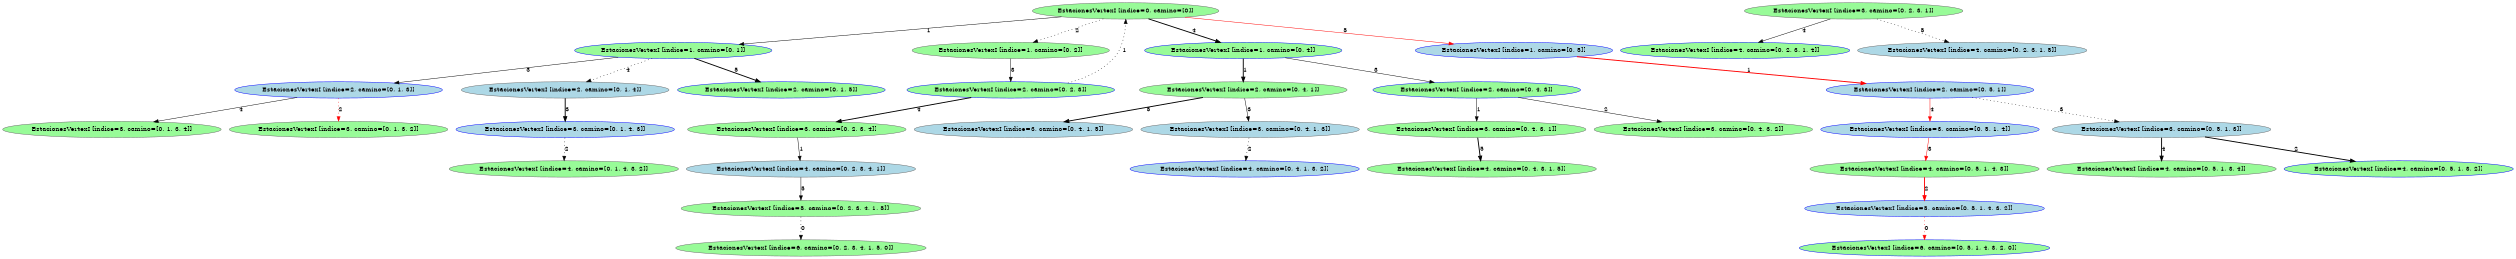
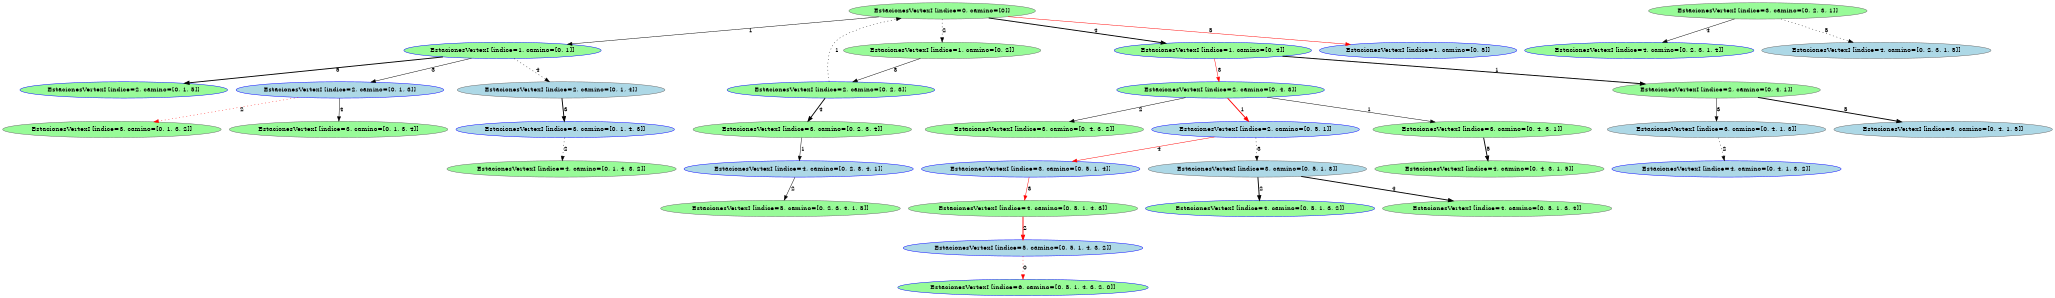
(1358, 70) -> (1216, 68)
(1719, 70) -> (1236, 108)
(801, 169) -> (799, 169)
(803, 189) -> (793, 189)
(801, 248) -> none
